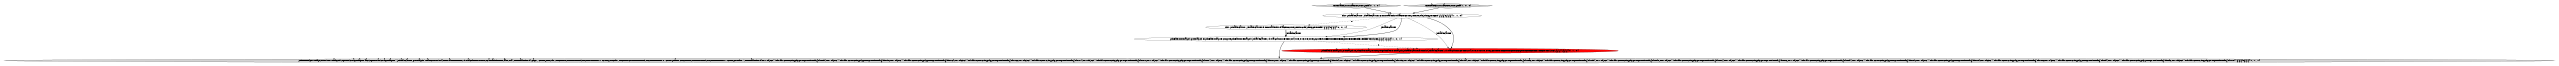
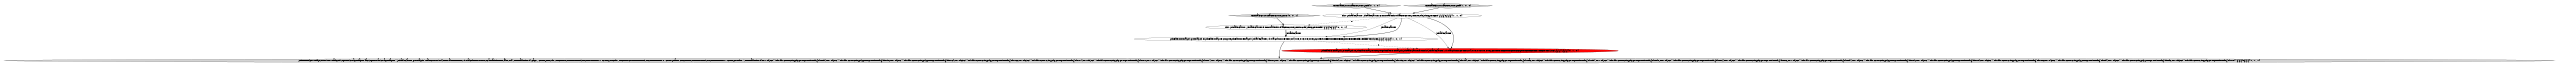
none -> (1274, 16)
